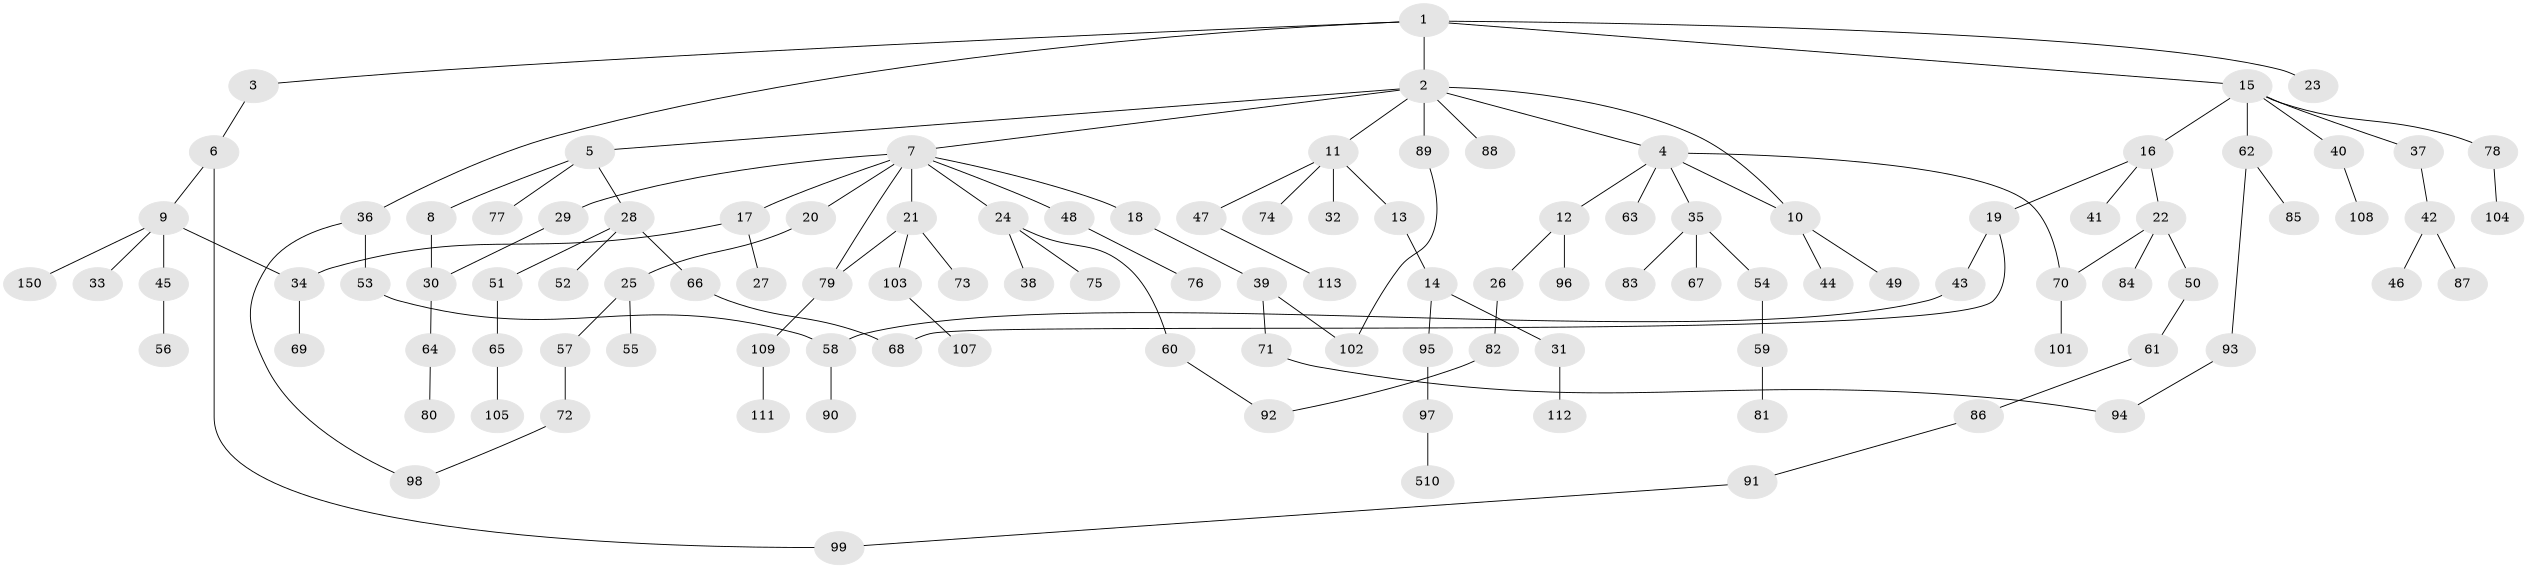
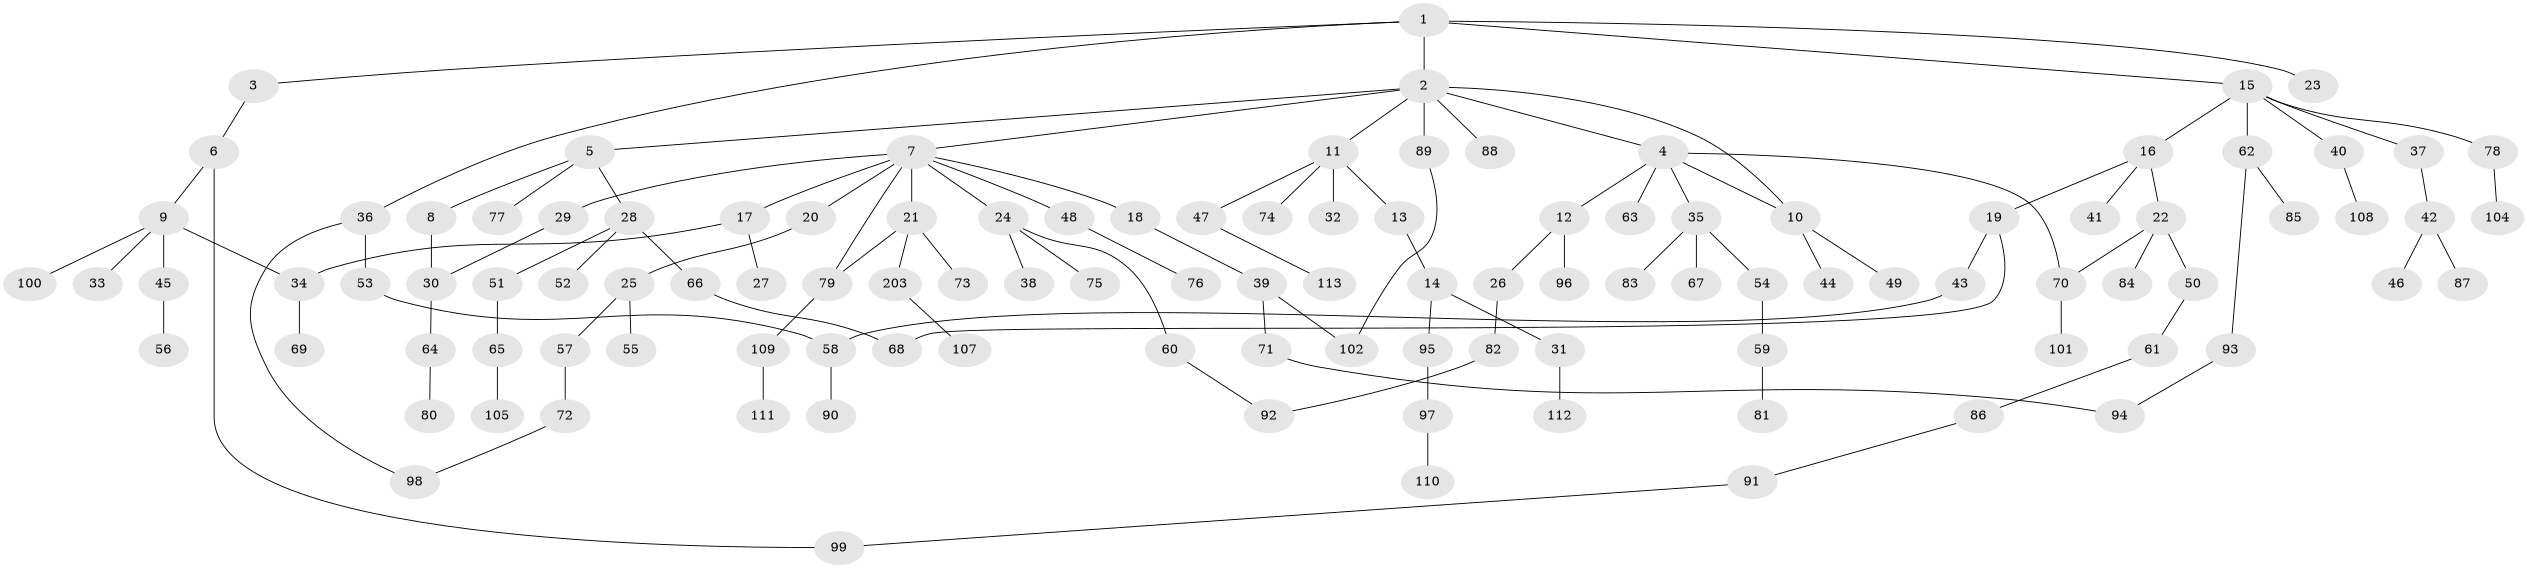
(30, 284) -> (30, 284)
(895, 284) -> (895, 284)
(1428, 482) -> (1428, 482)
